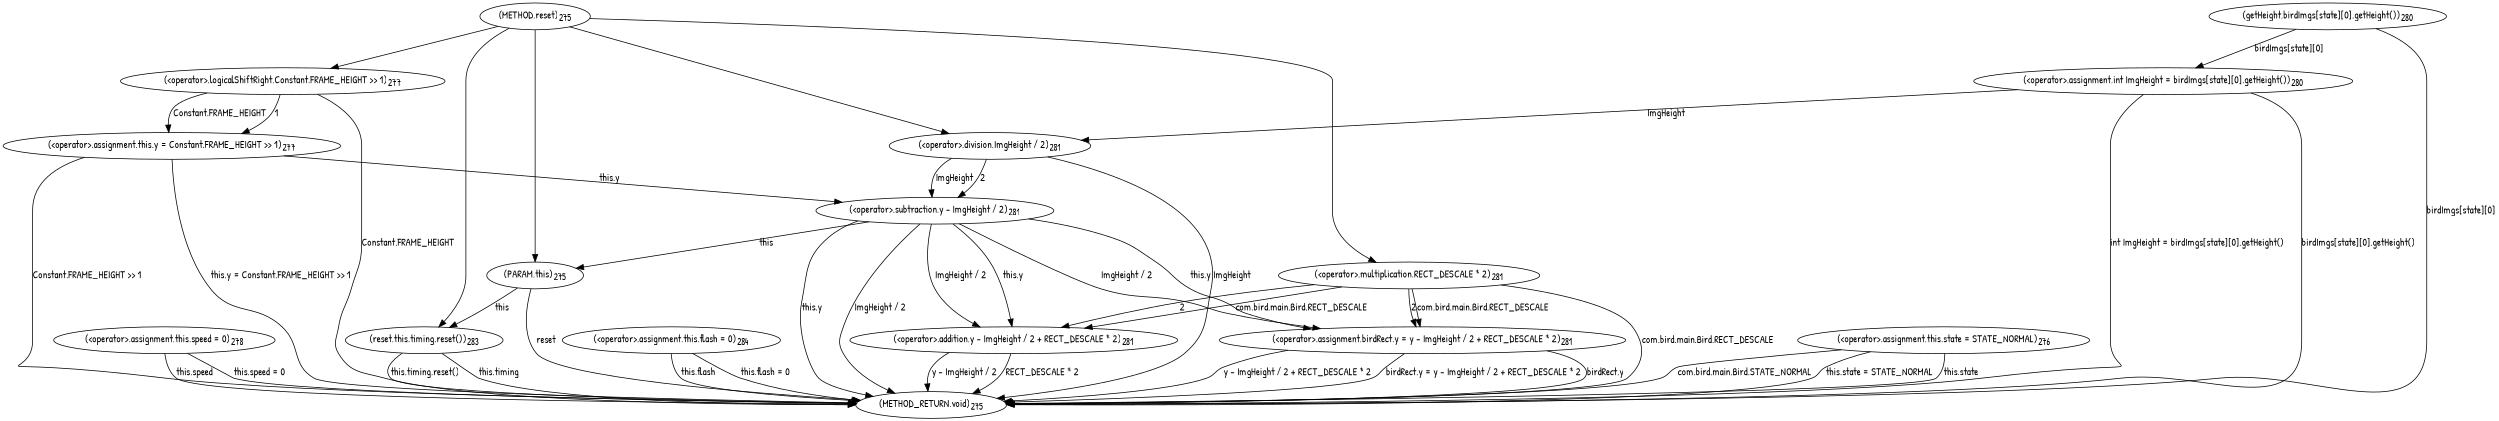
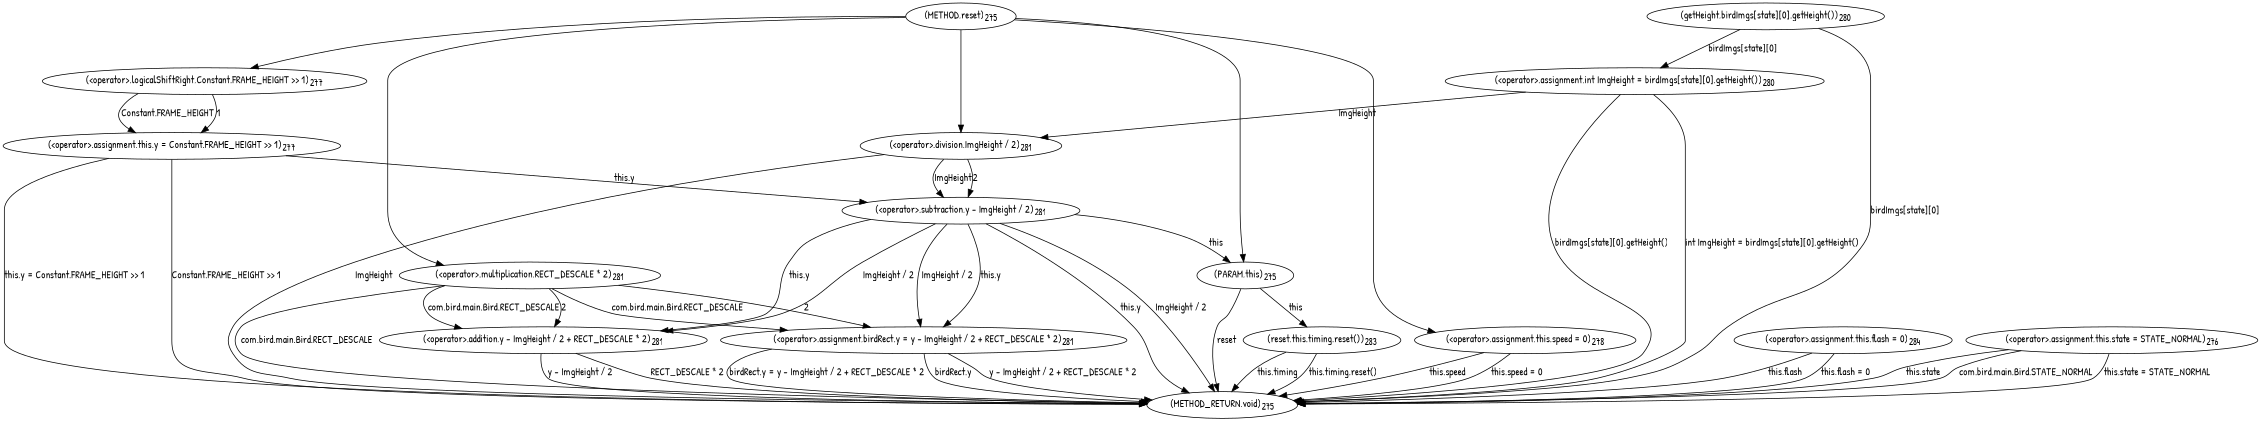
(466, 161) -> (1336, 58)
(368, 374) -> none
